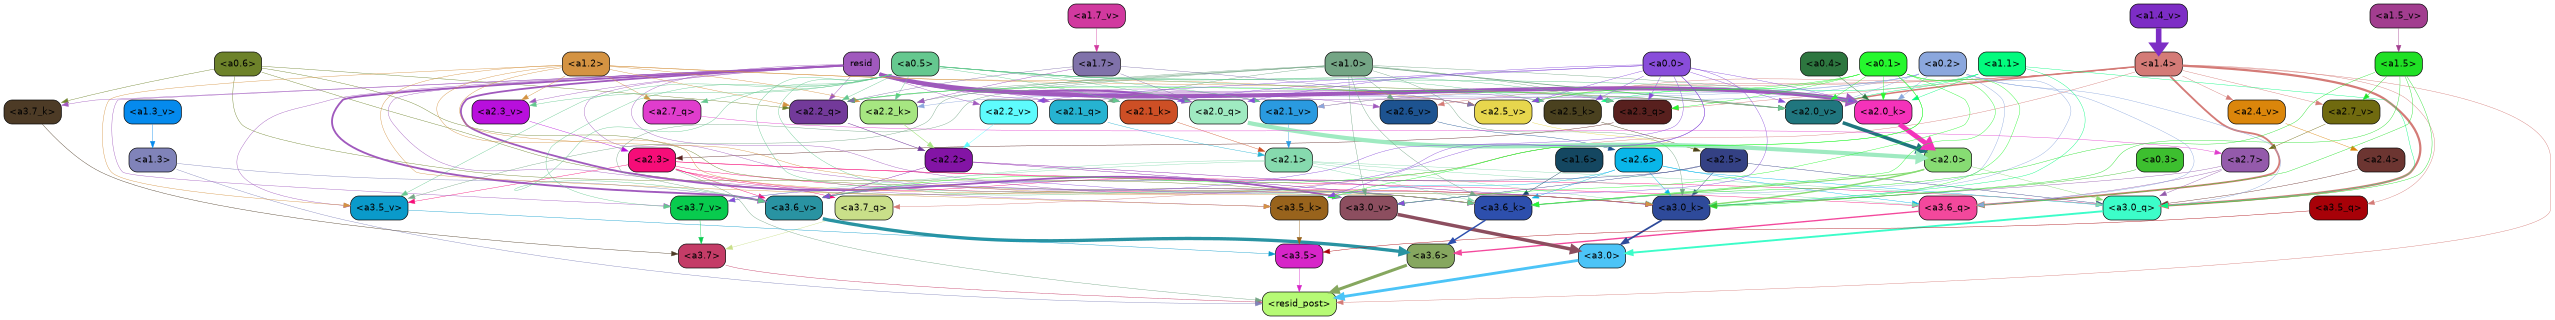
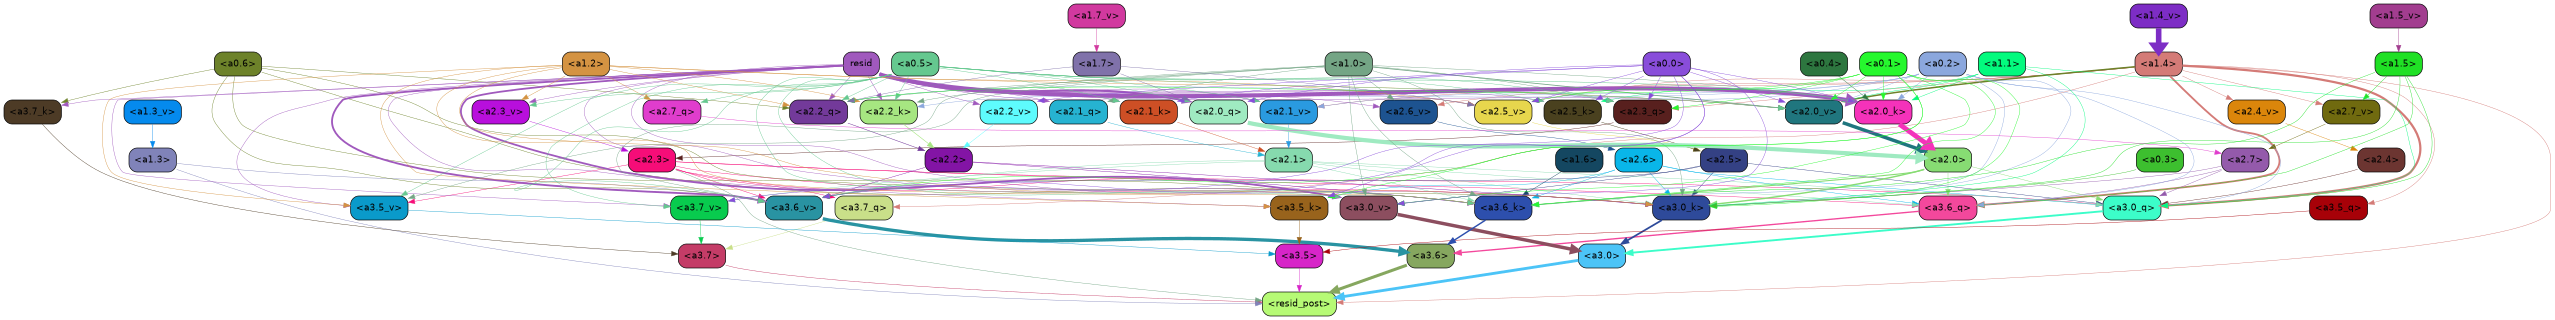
(1992, 81) -> (1992, 81)
(998, 84) -> (875, 89)
none -> (1948, 181)
none -> (438, 185)
